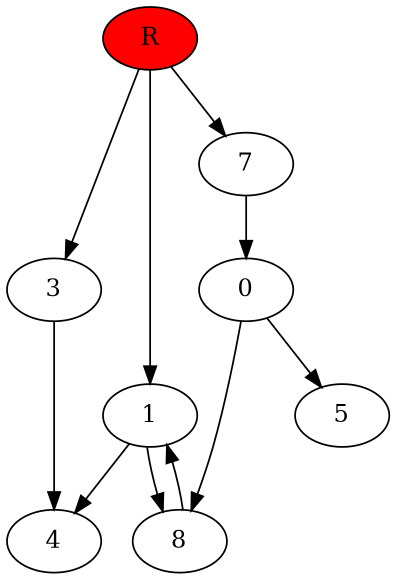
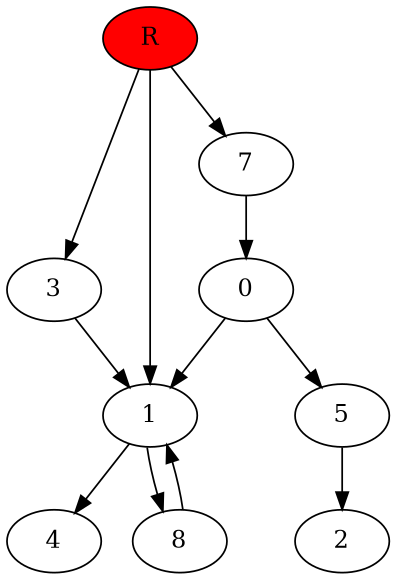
(54, 407) -> (97, 346)
(223, 409) -> (204, 346)
none -> (342, 541)
